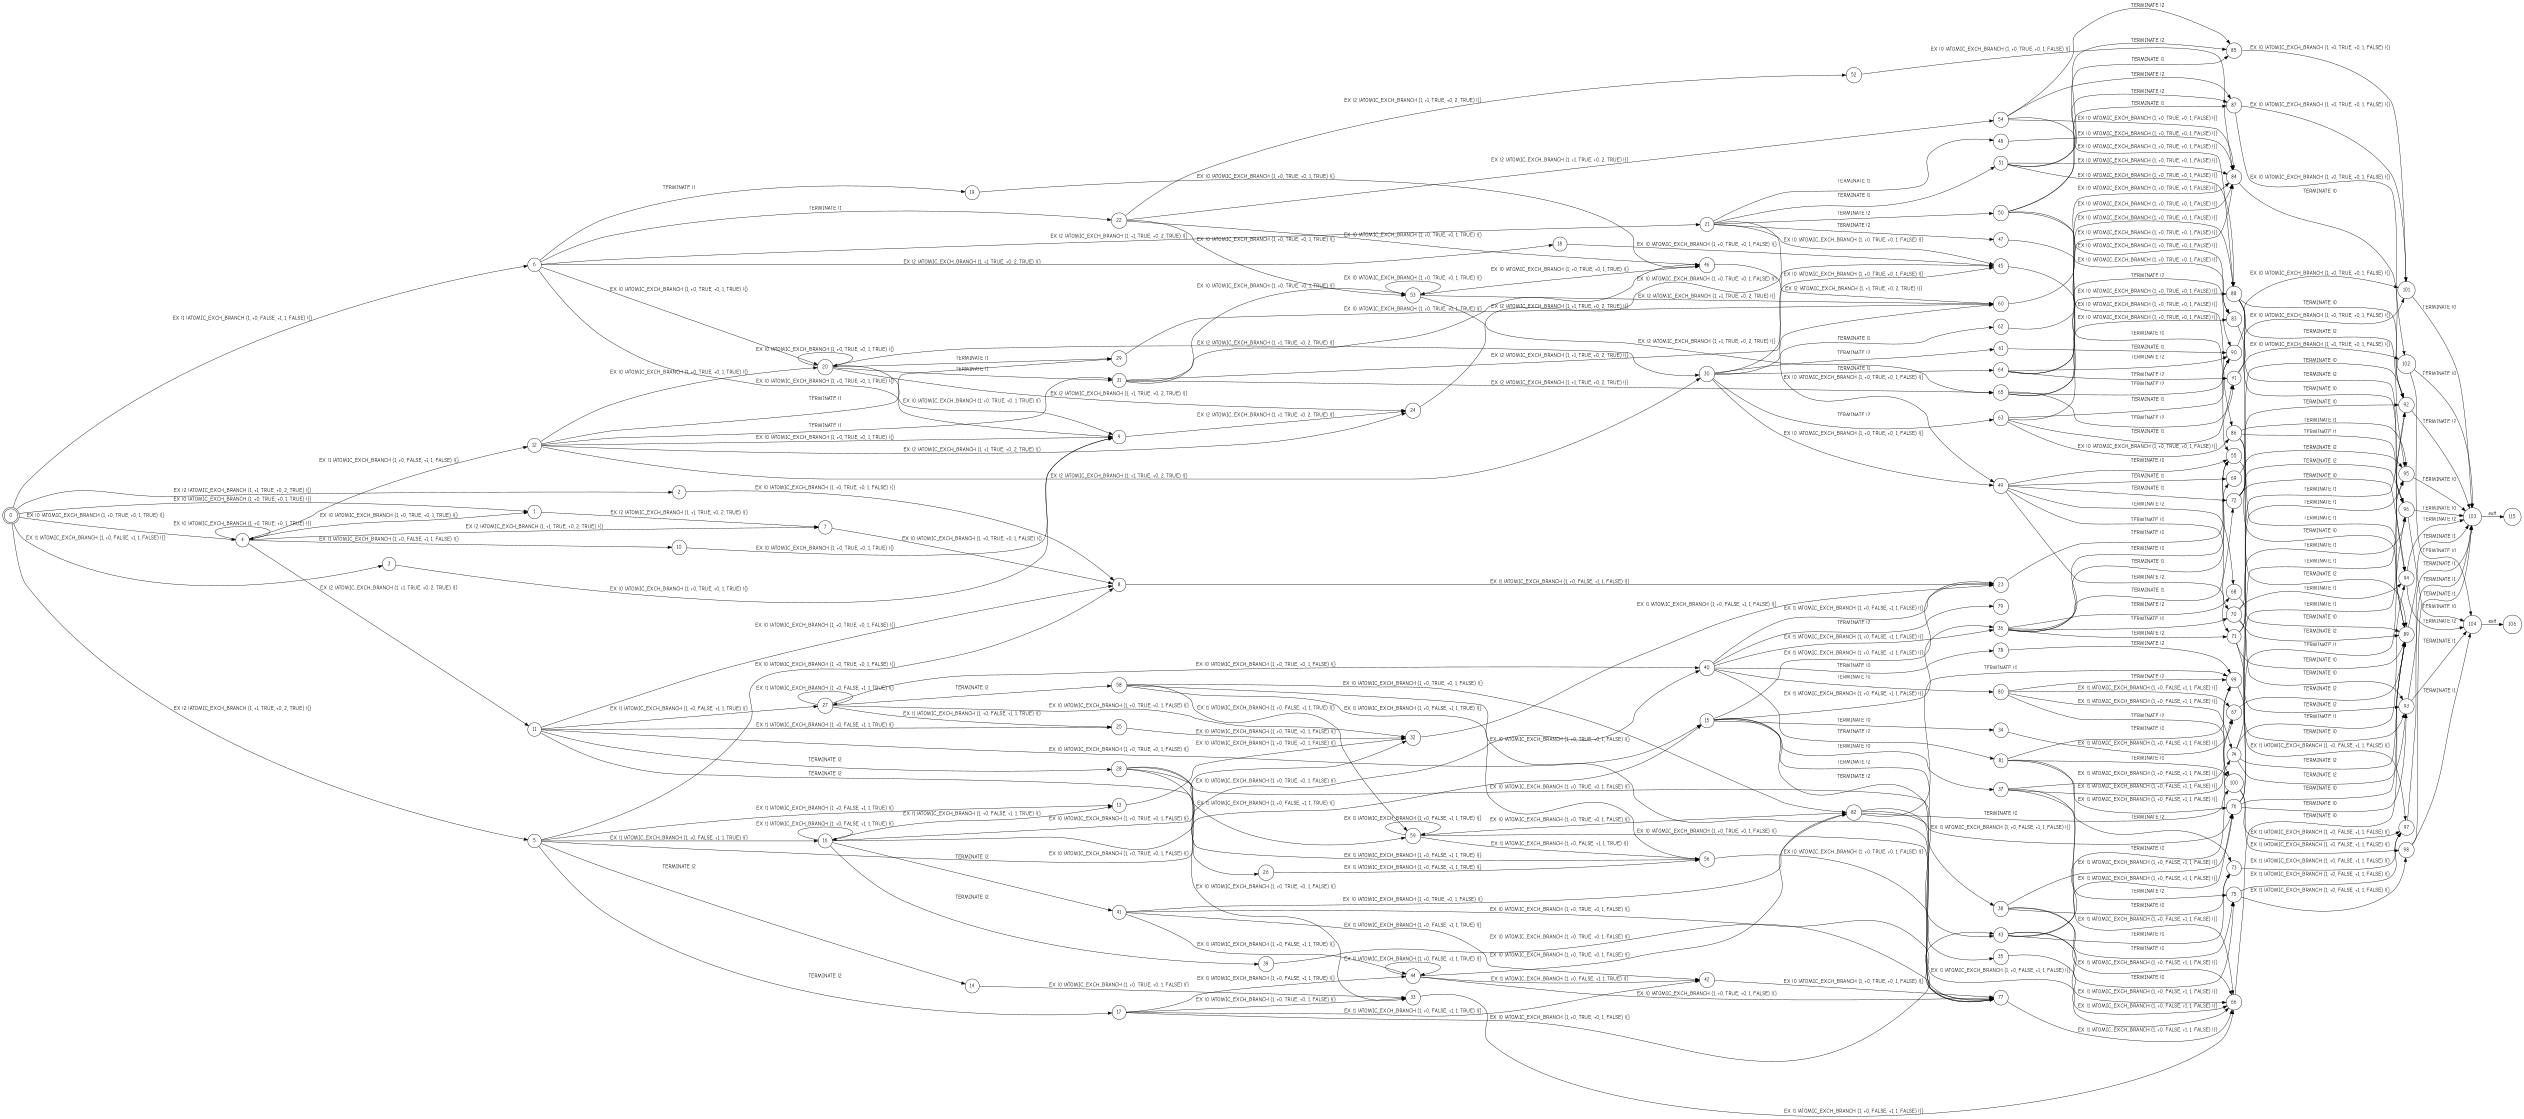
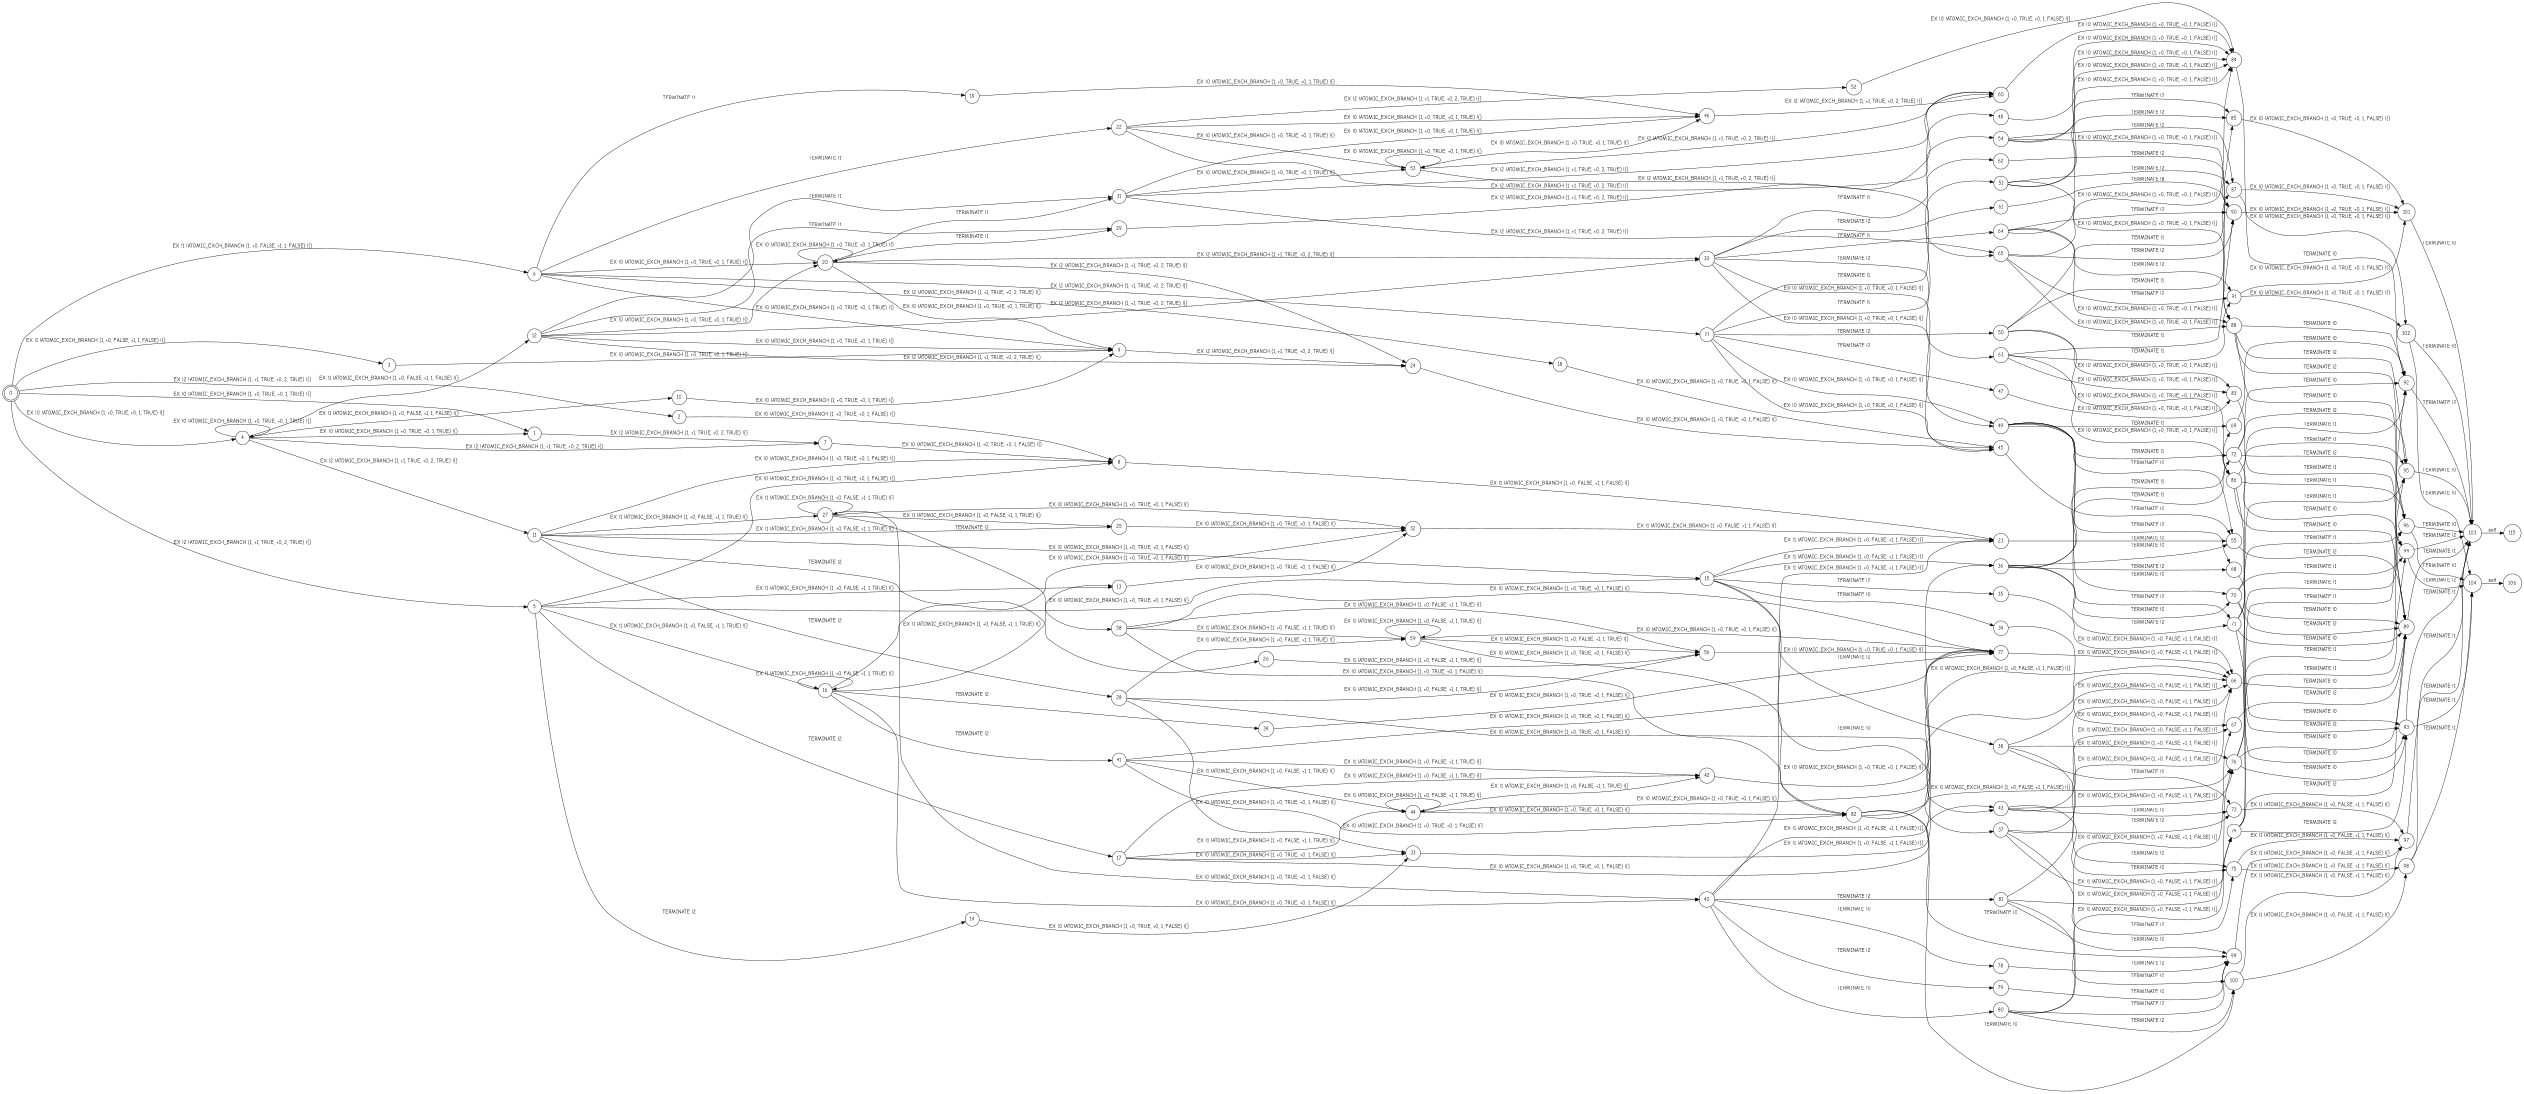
(2148, 347) -> (2148, 179)
(2164, 858) -> (2129, 998)
